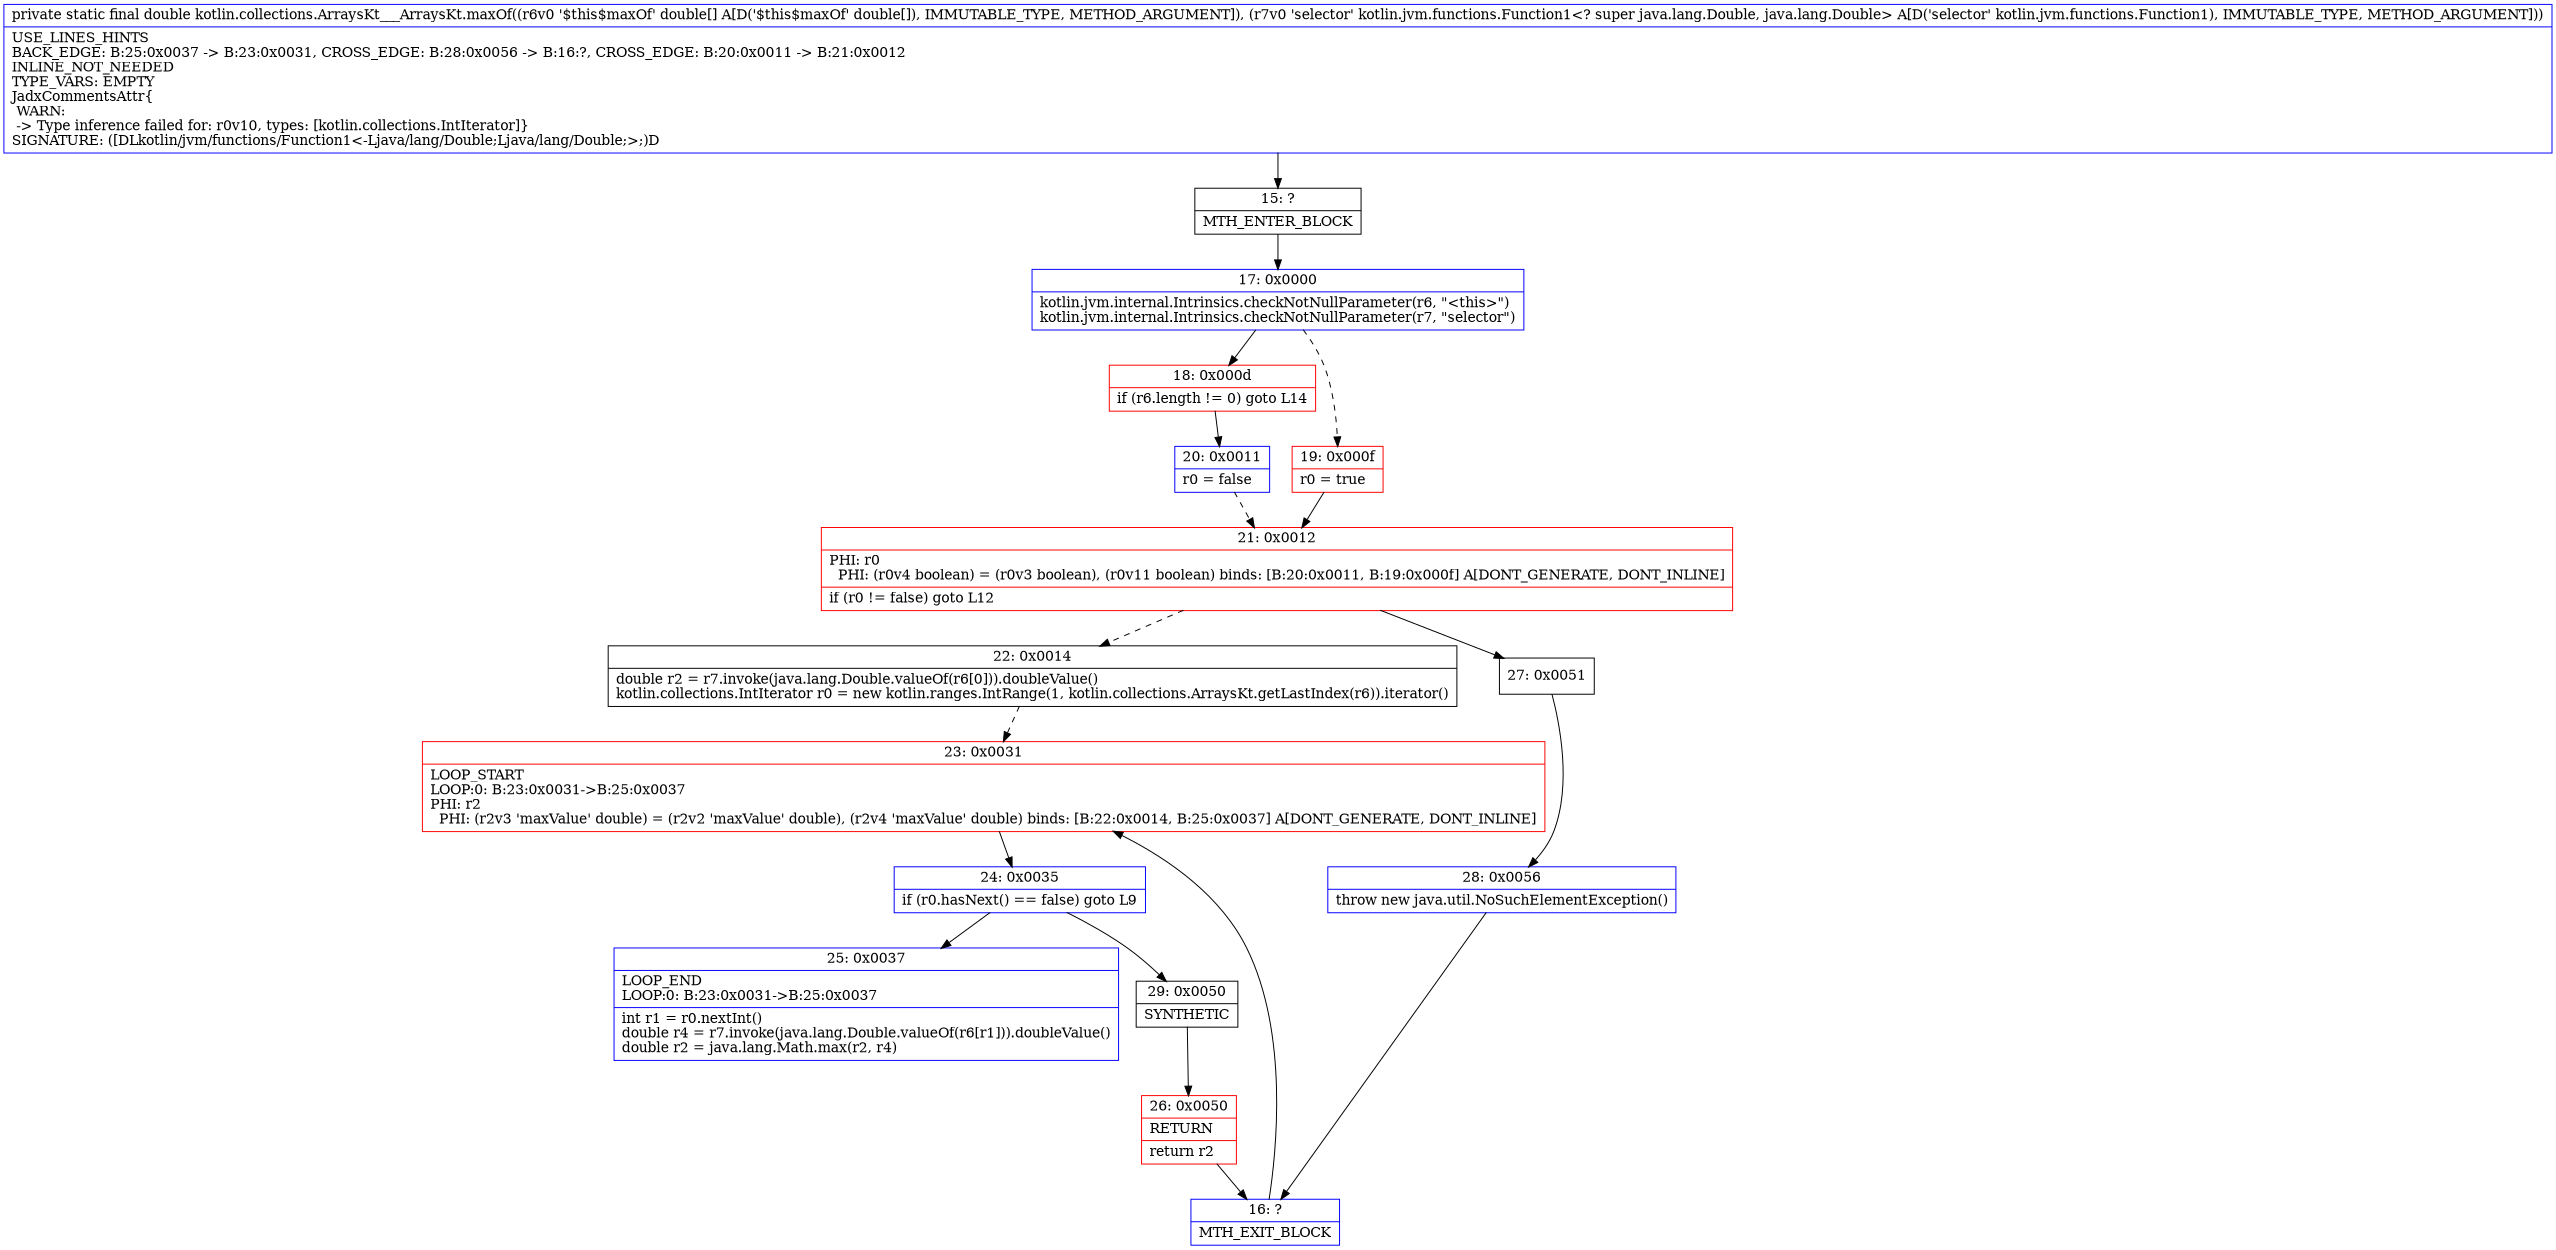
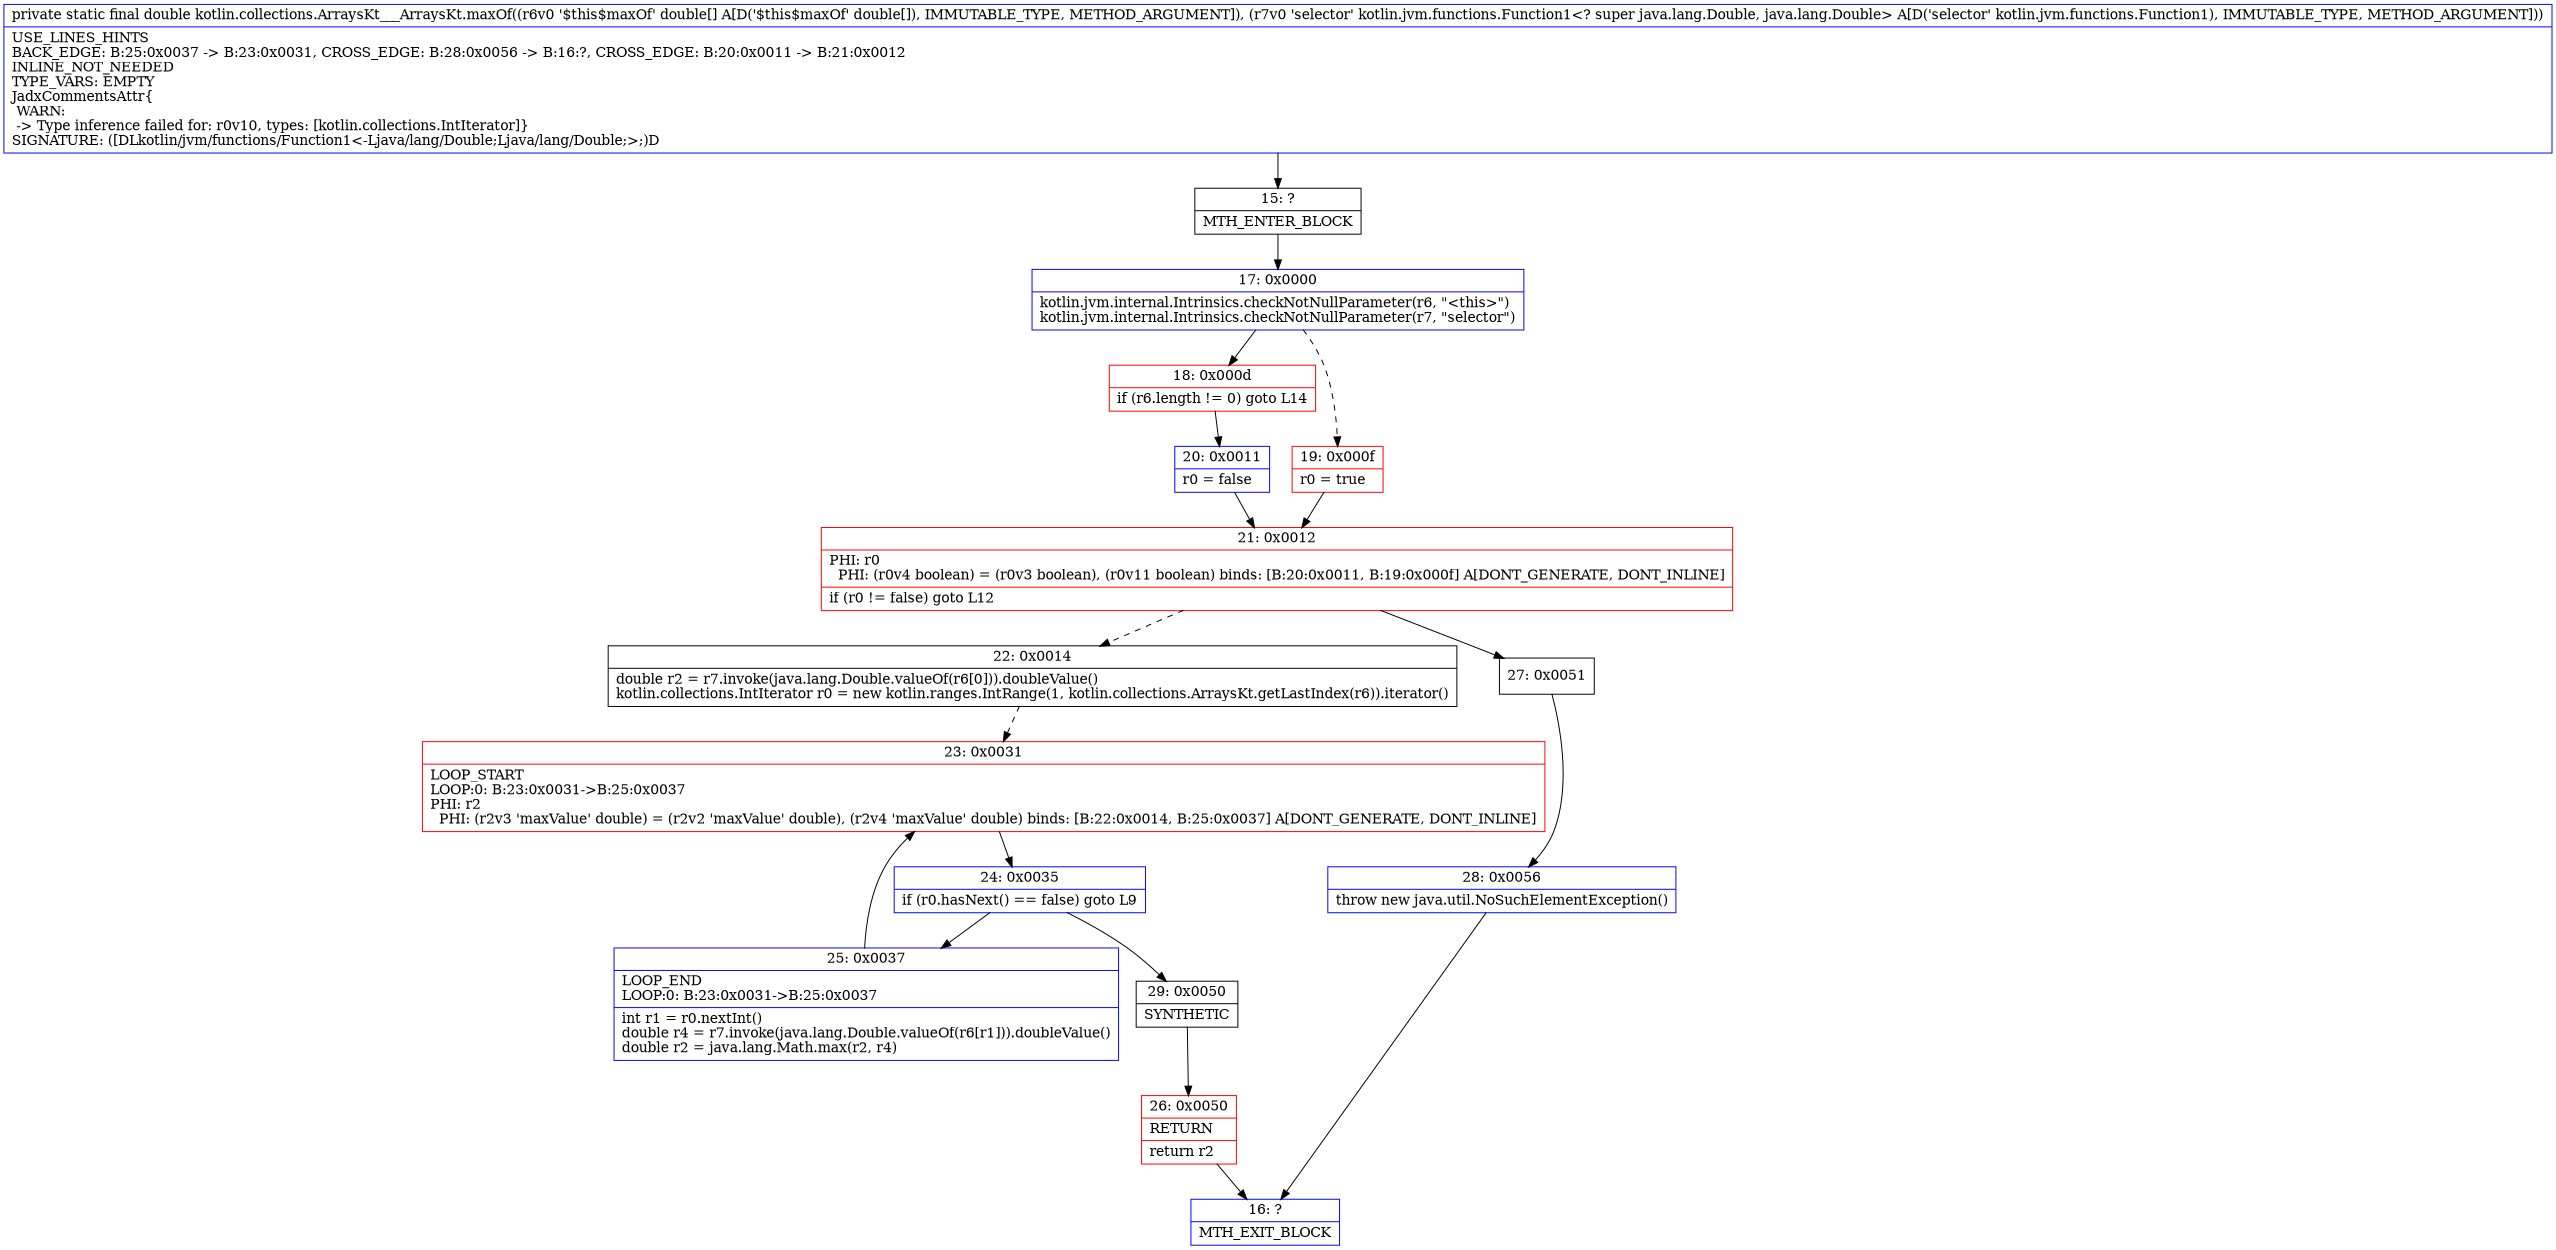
(1242, 506) -> (1242, 506)
(1262, 988) -> (875, 889)
